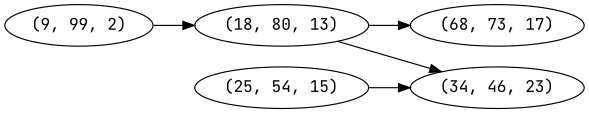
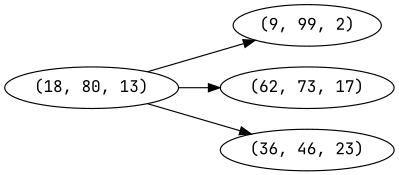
(168, 25) -> (196, 58)
(497, 25) -> (307, 88)
(282, 88) -> none
(497, 88) -> (307, 150)
